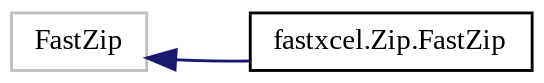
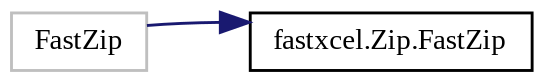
(212, 61) -> (183, 23)
